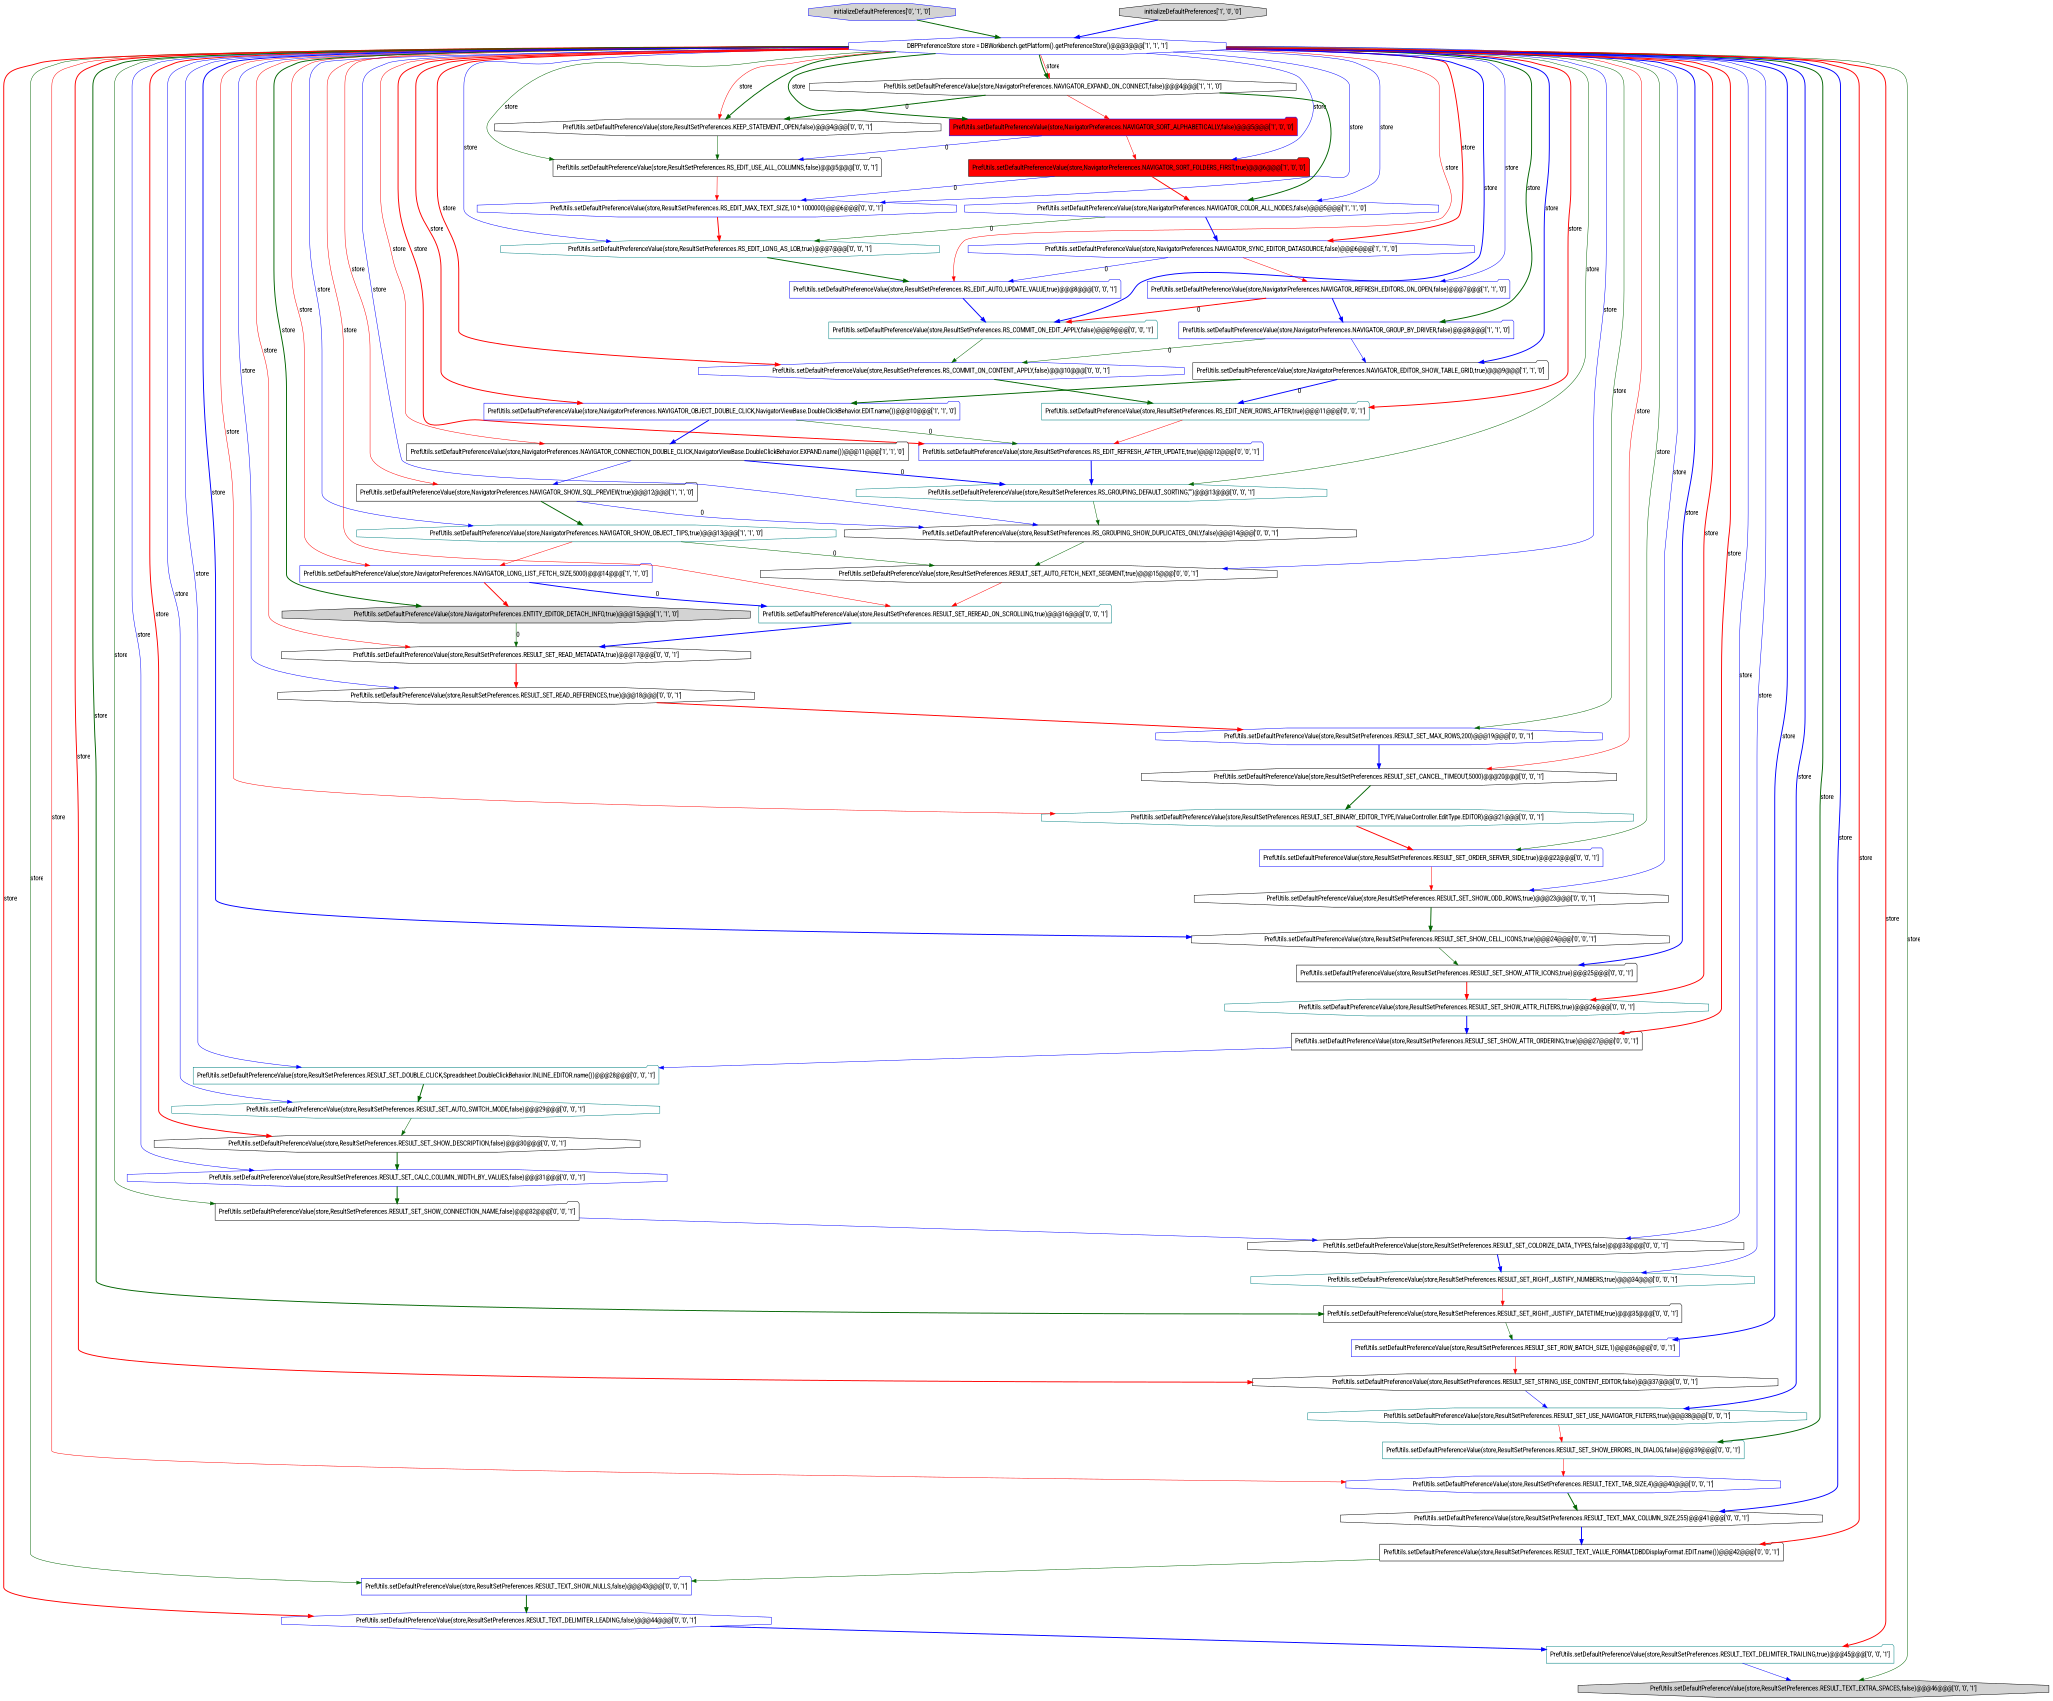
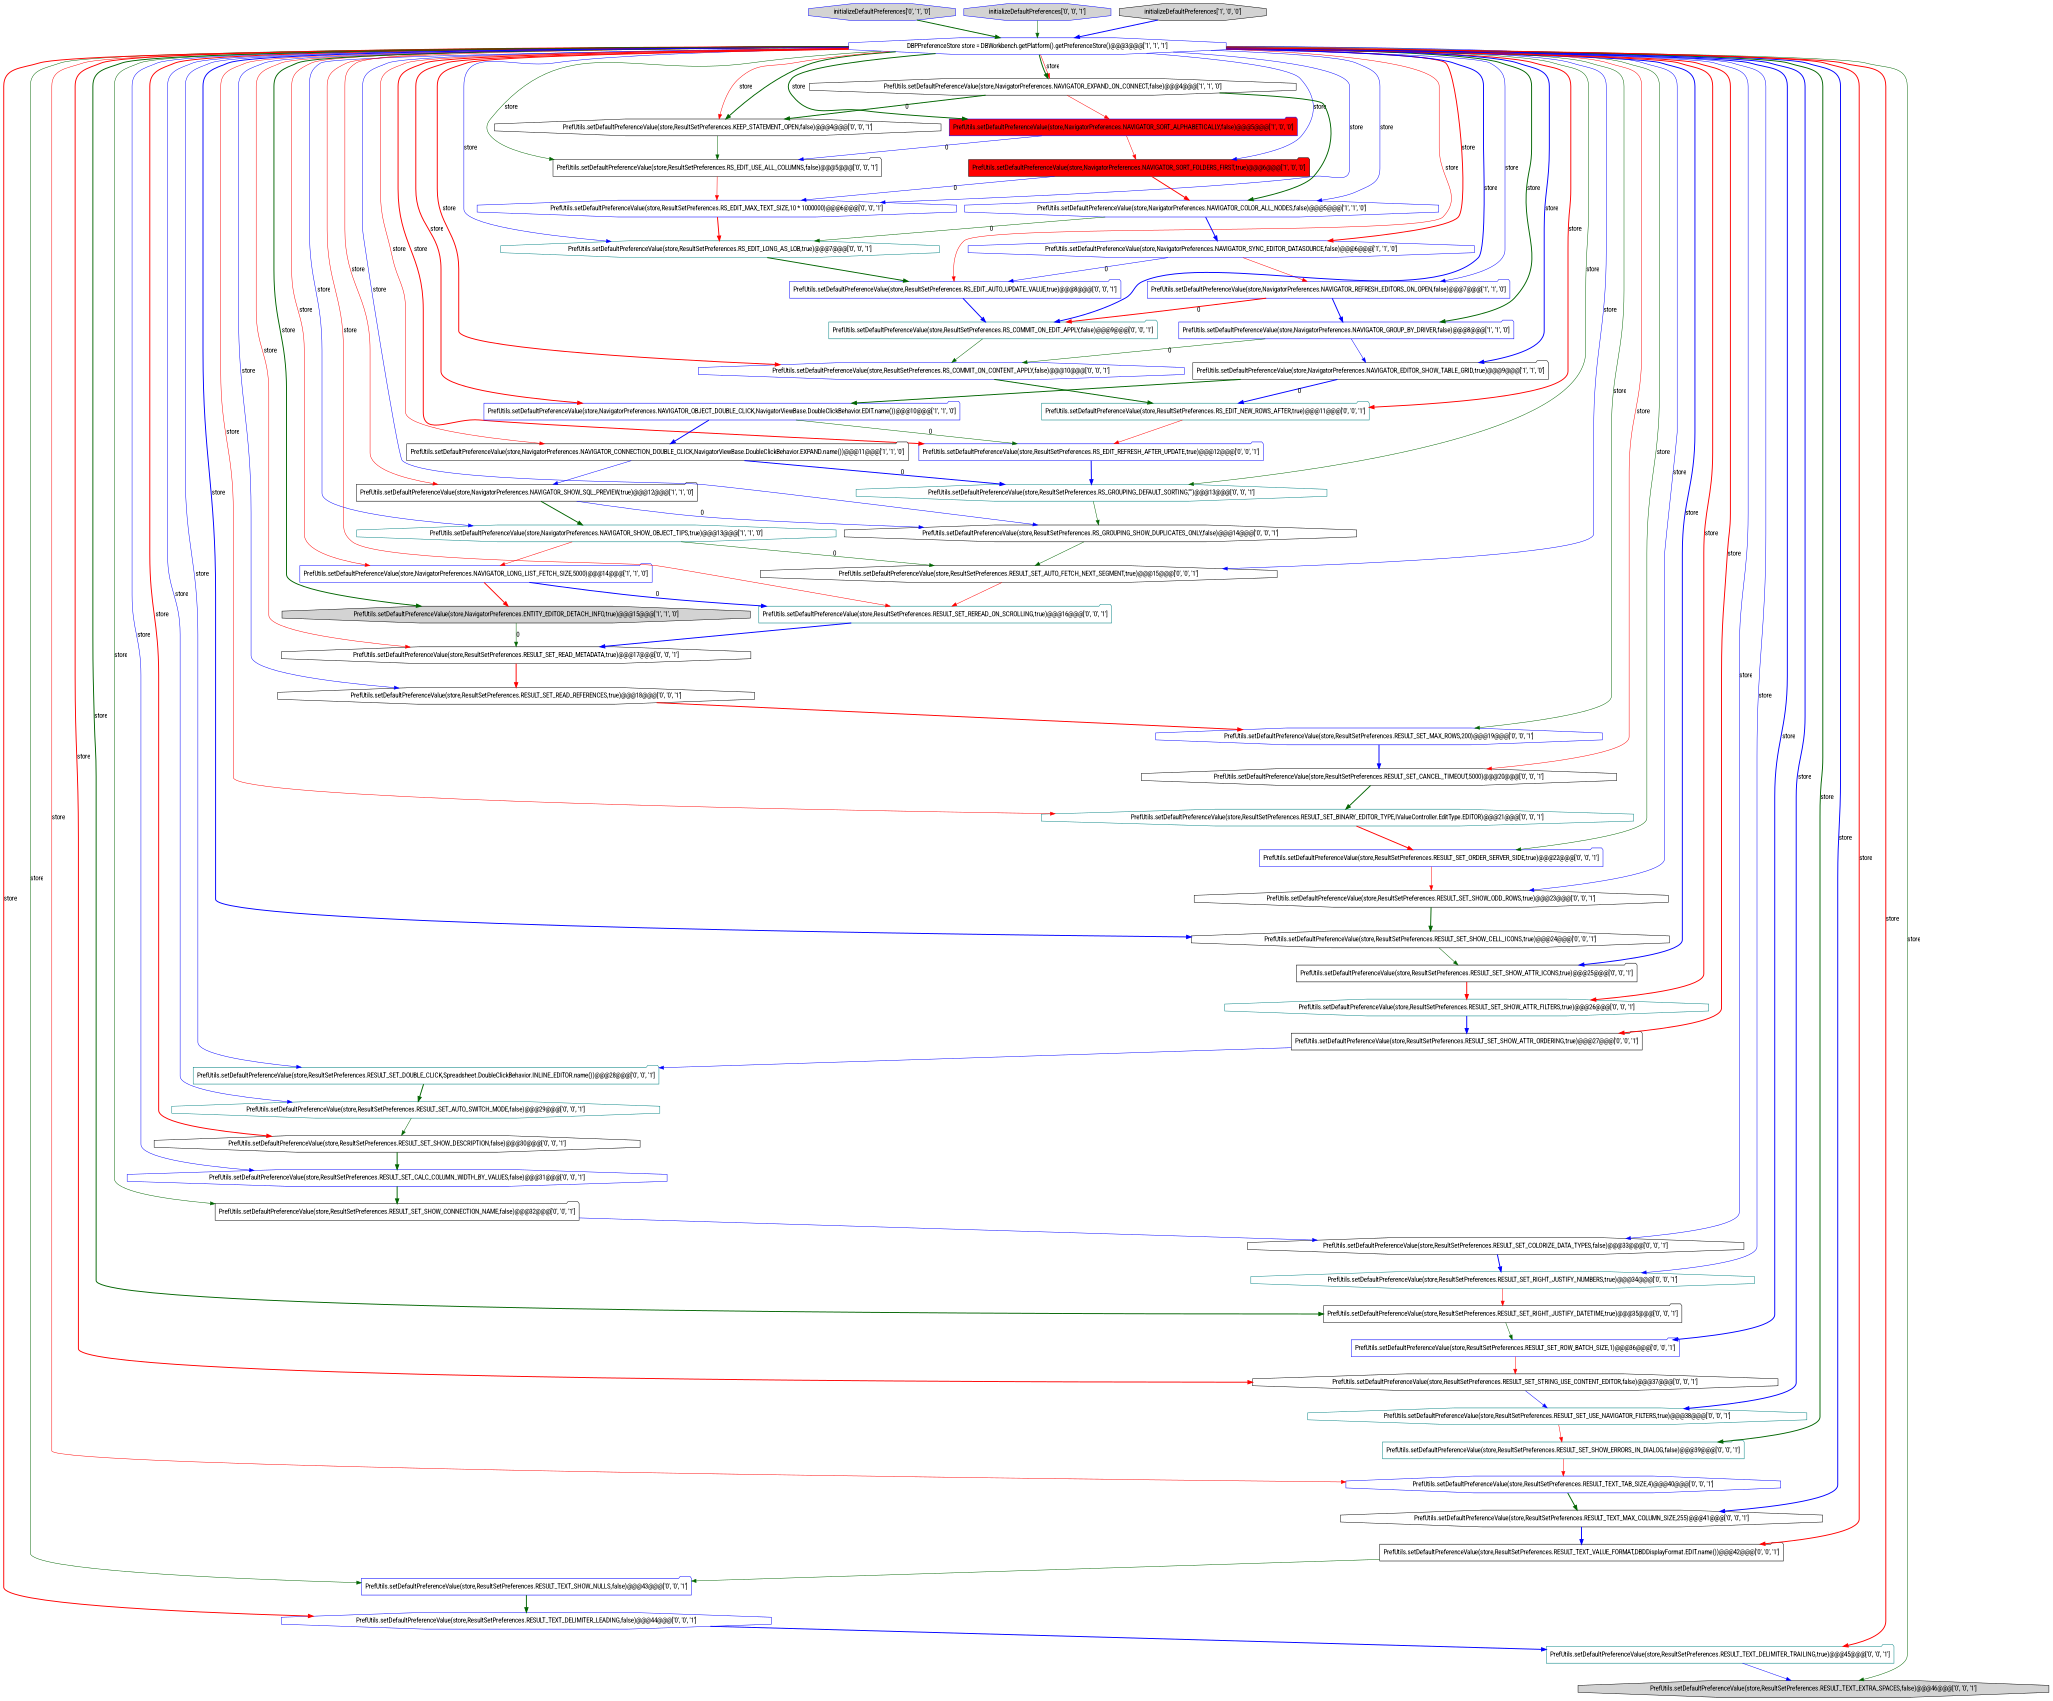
none -> (1037, 12)
